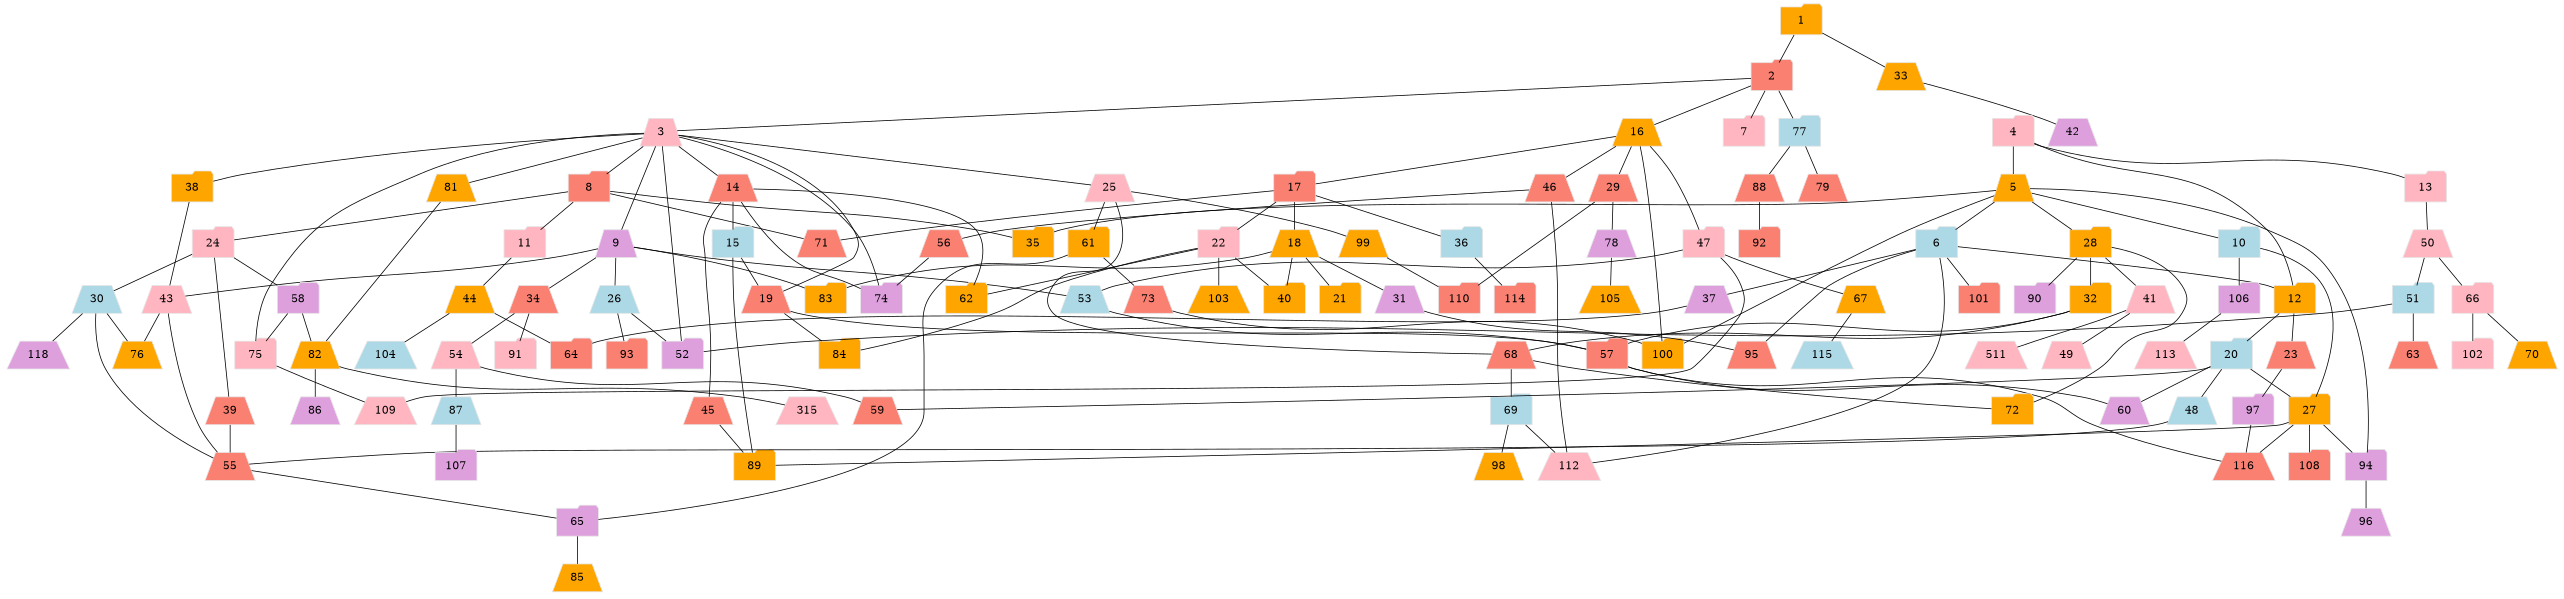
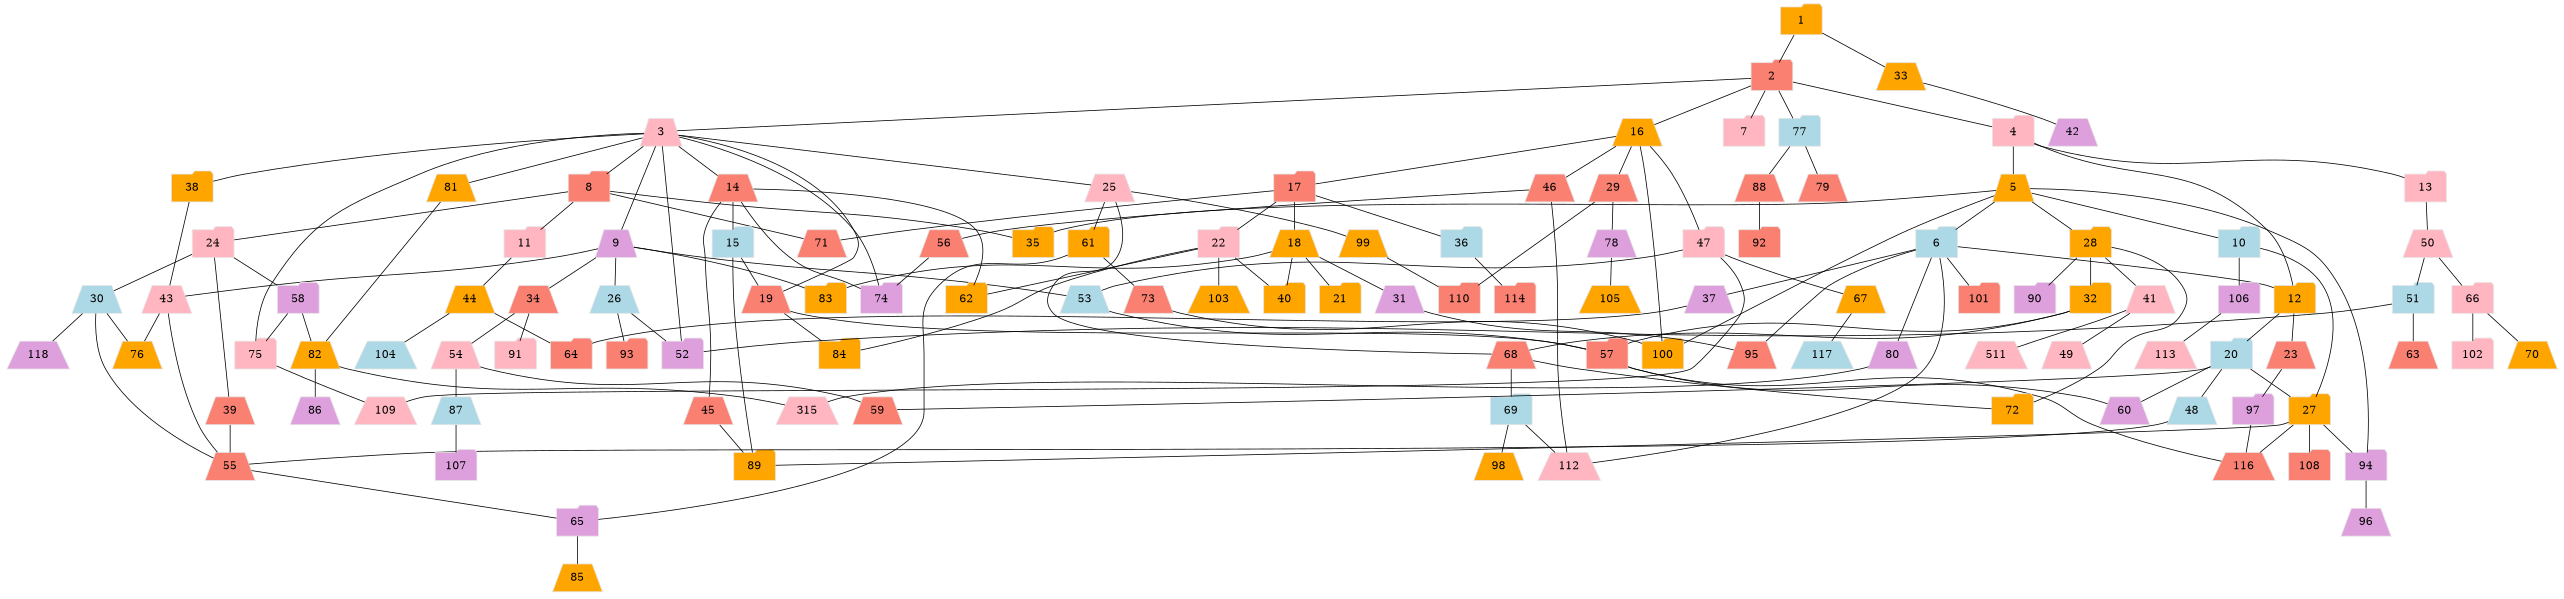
none -> (1893, 104)
(1822, 355) -> (1822, 355)
none -> (1893, 355)
